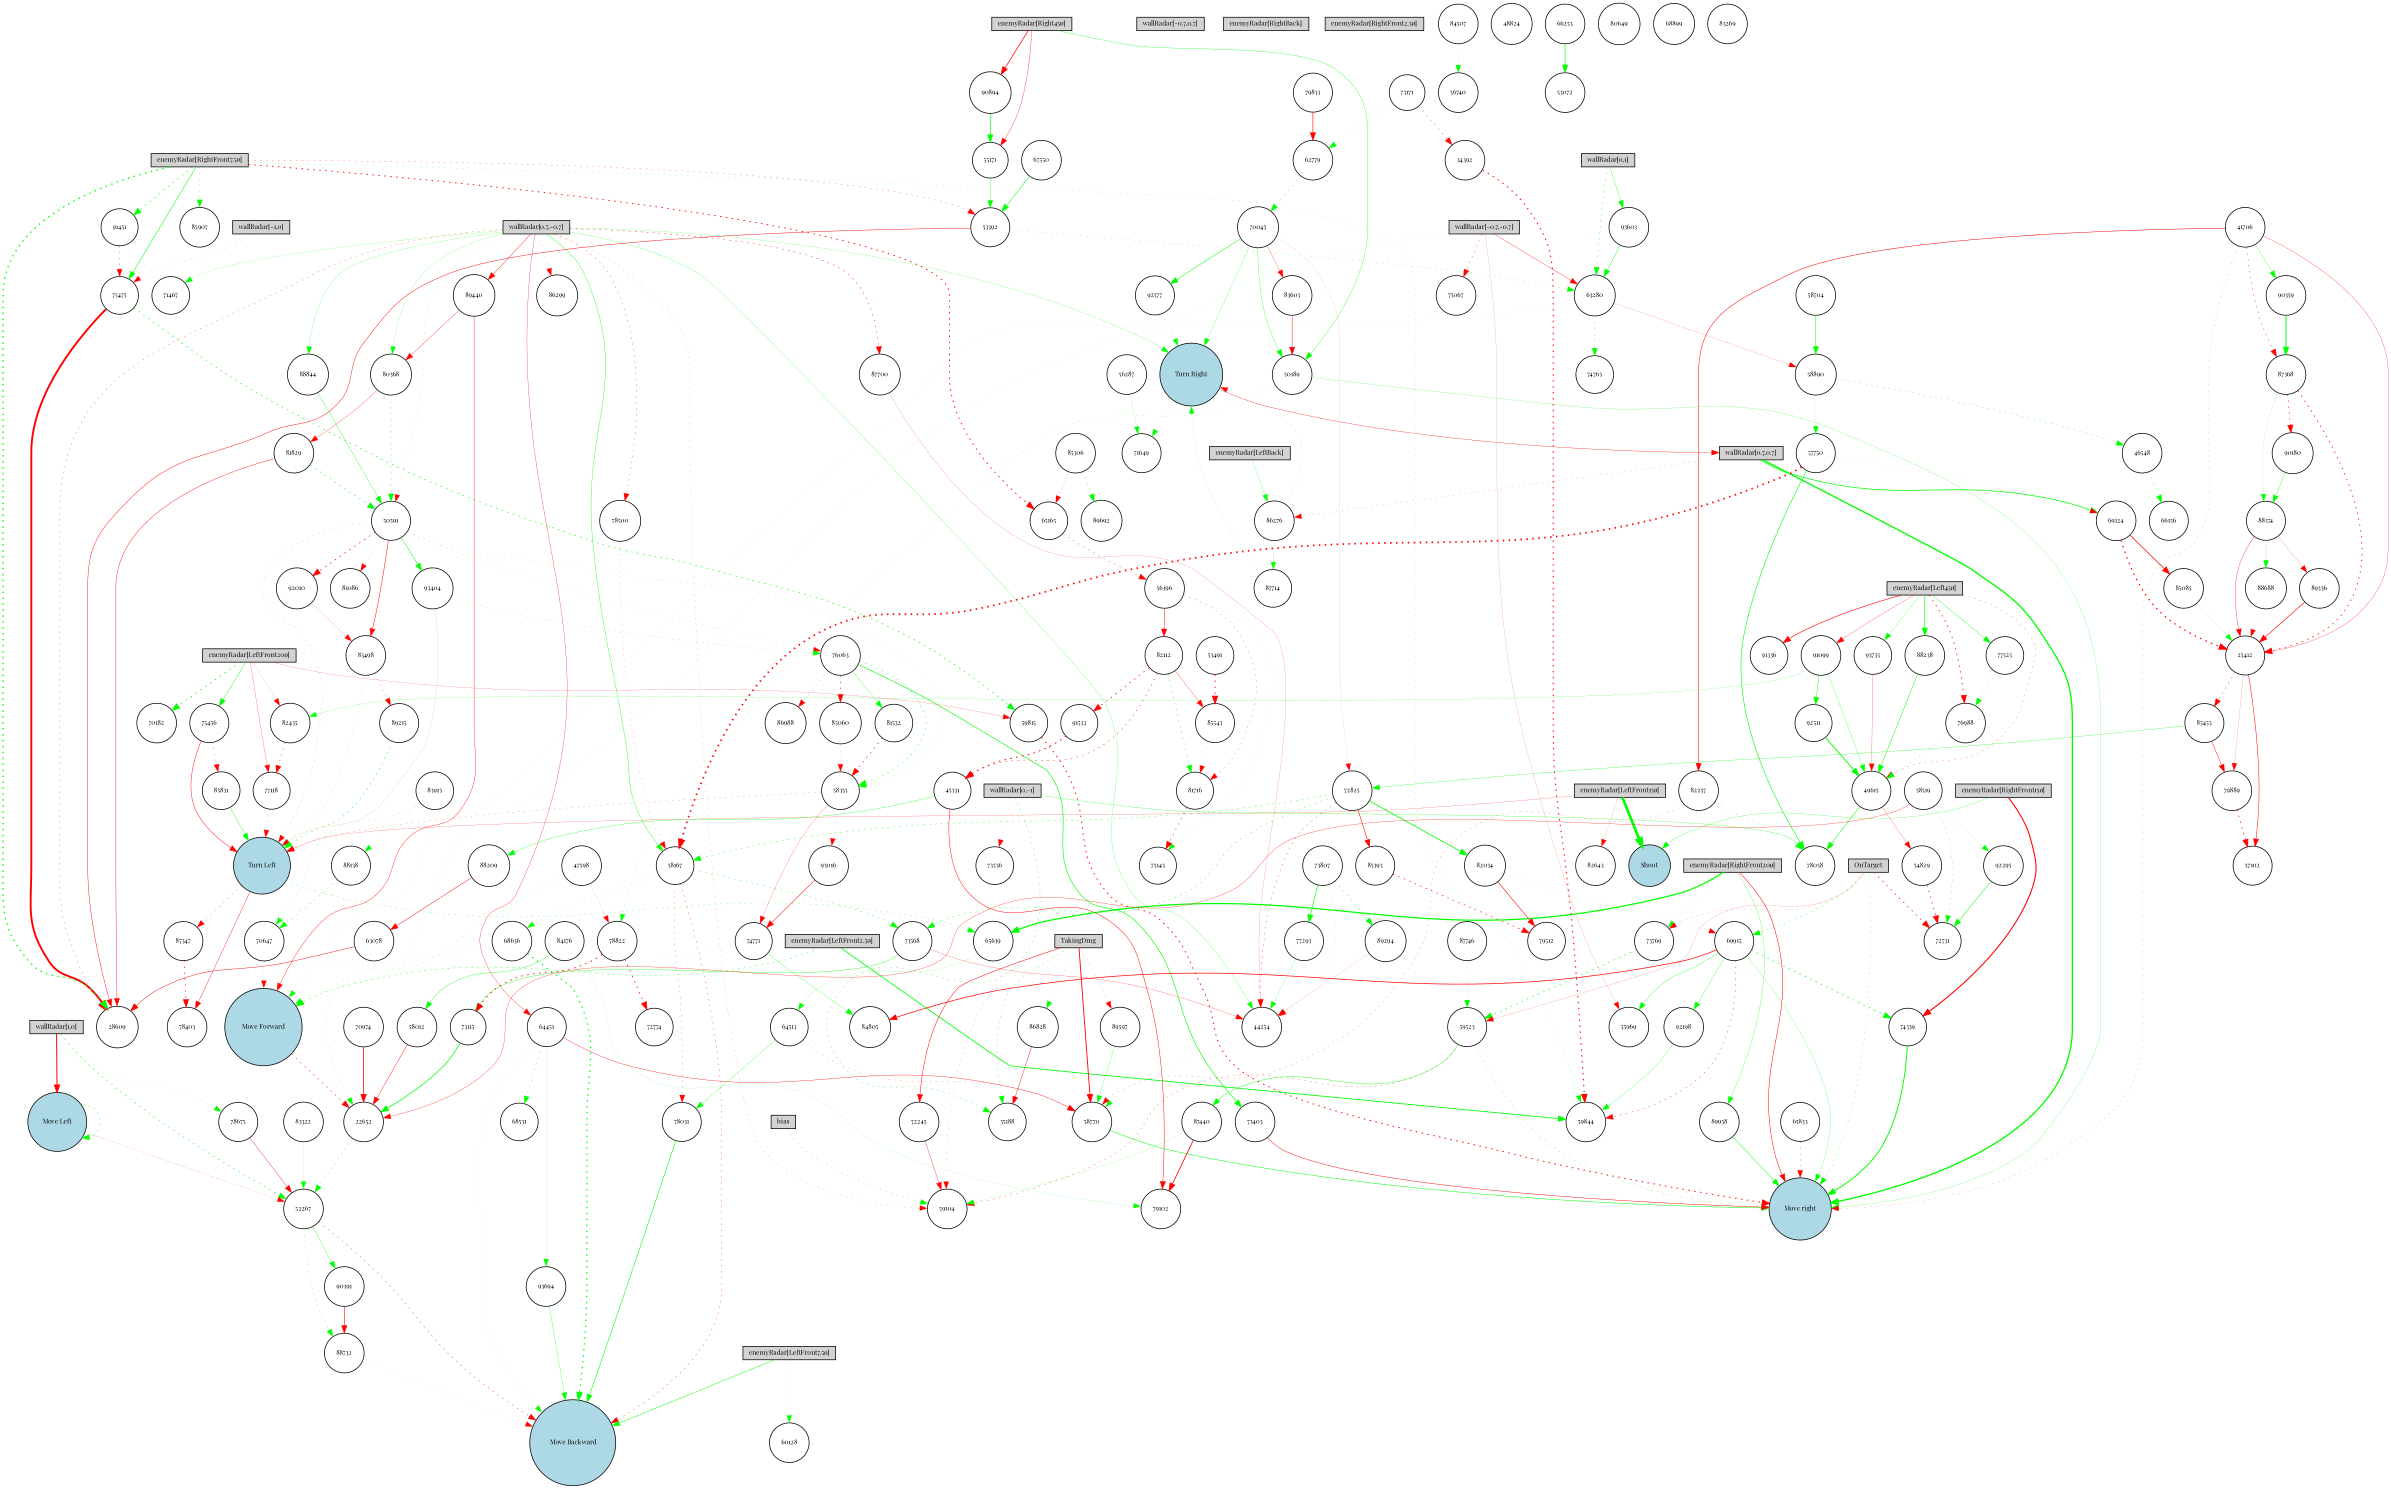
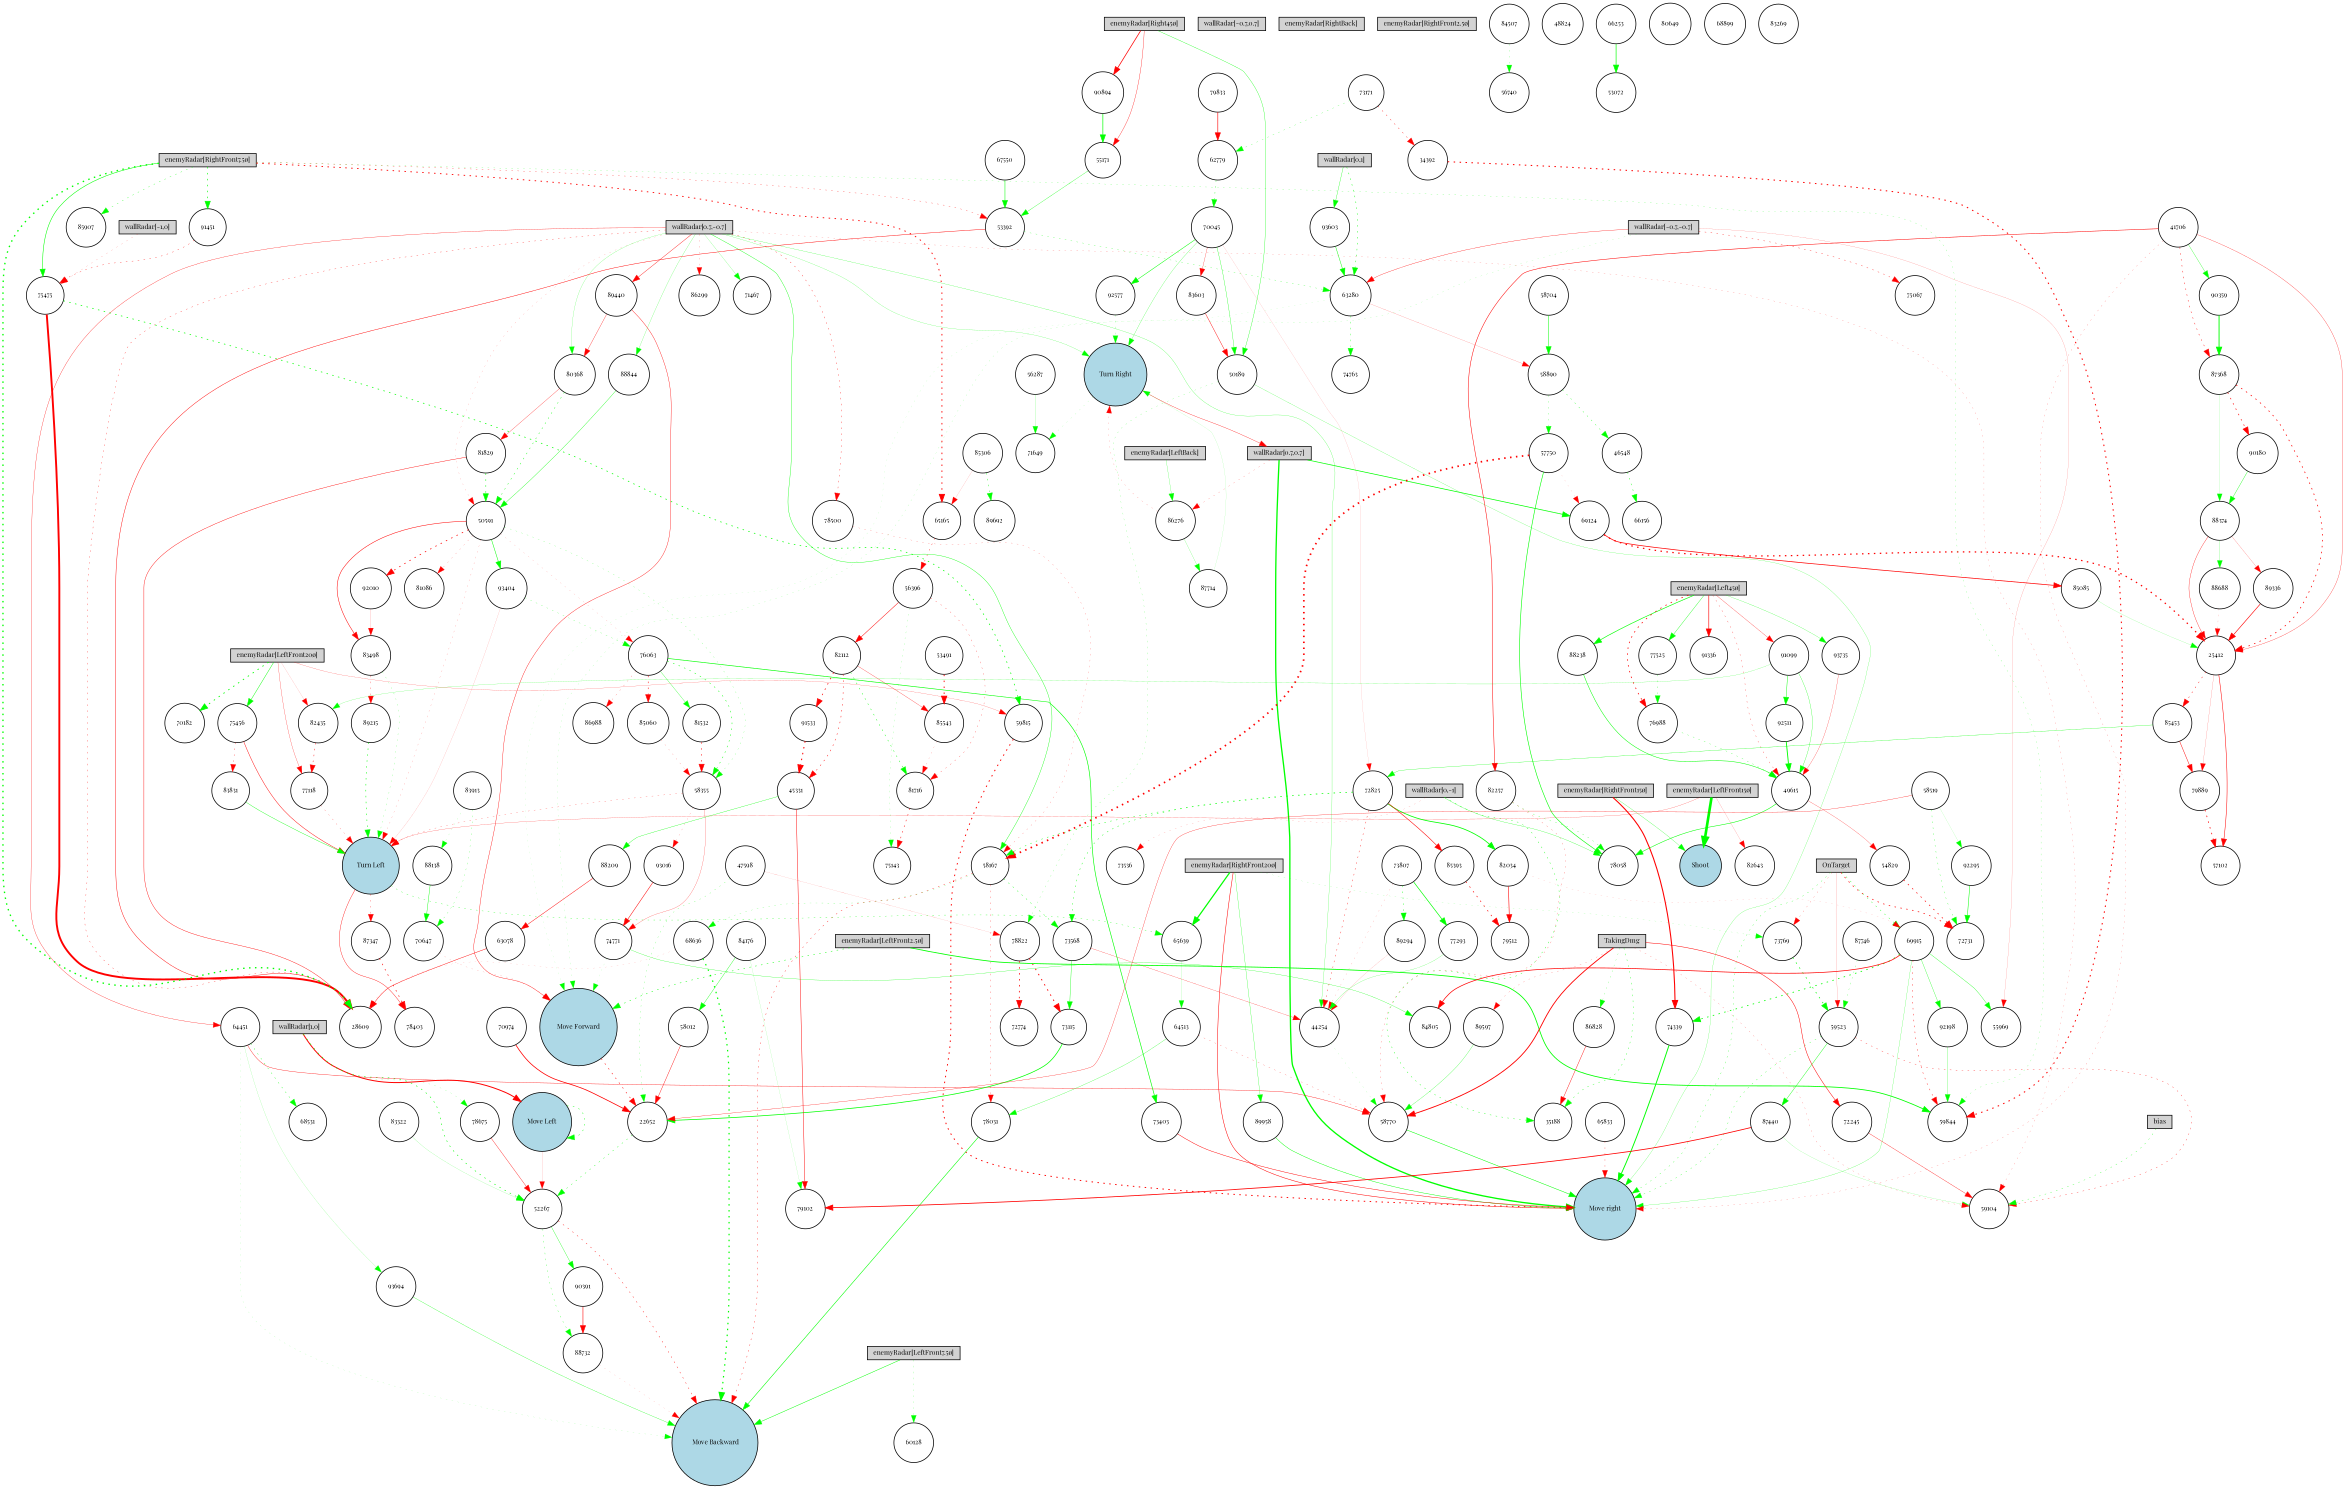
(880, 375) -> none
(312, 902) -> (428, 904)
